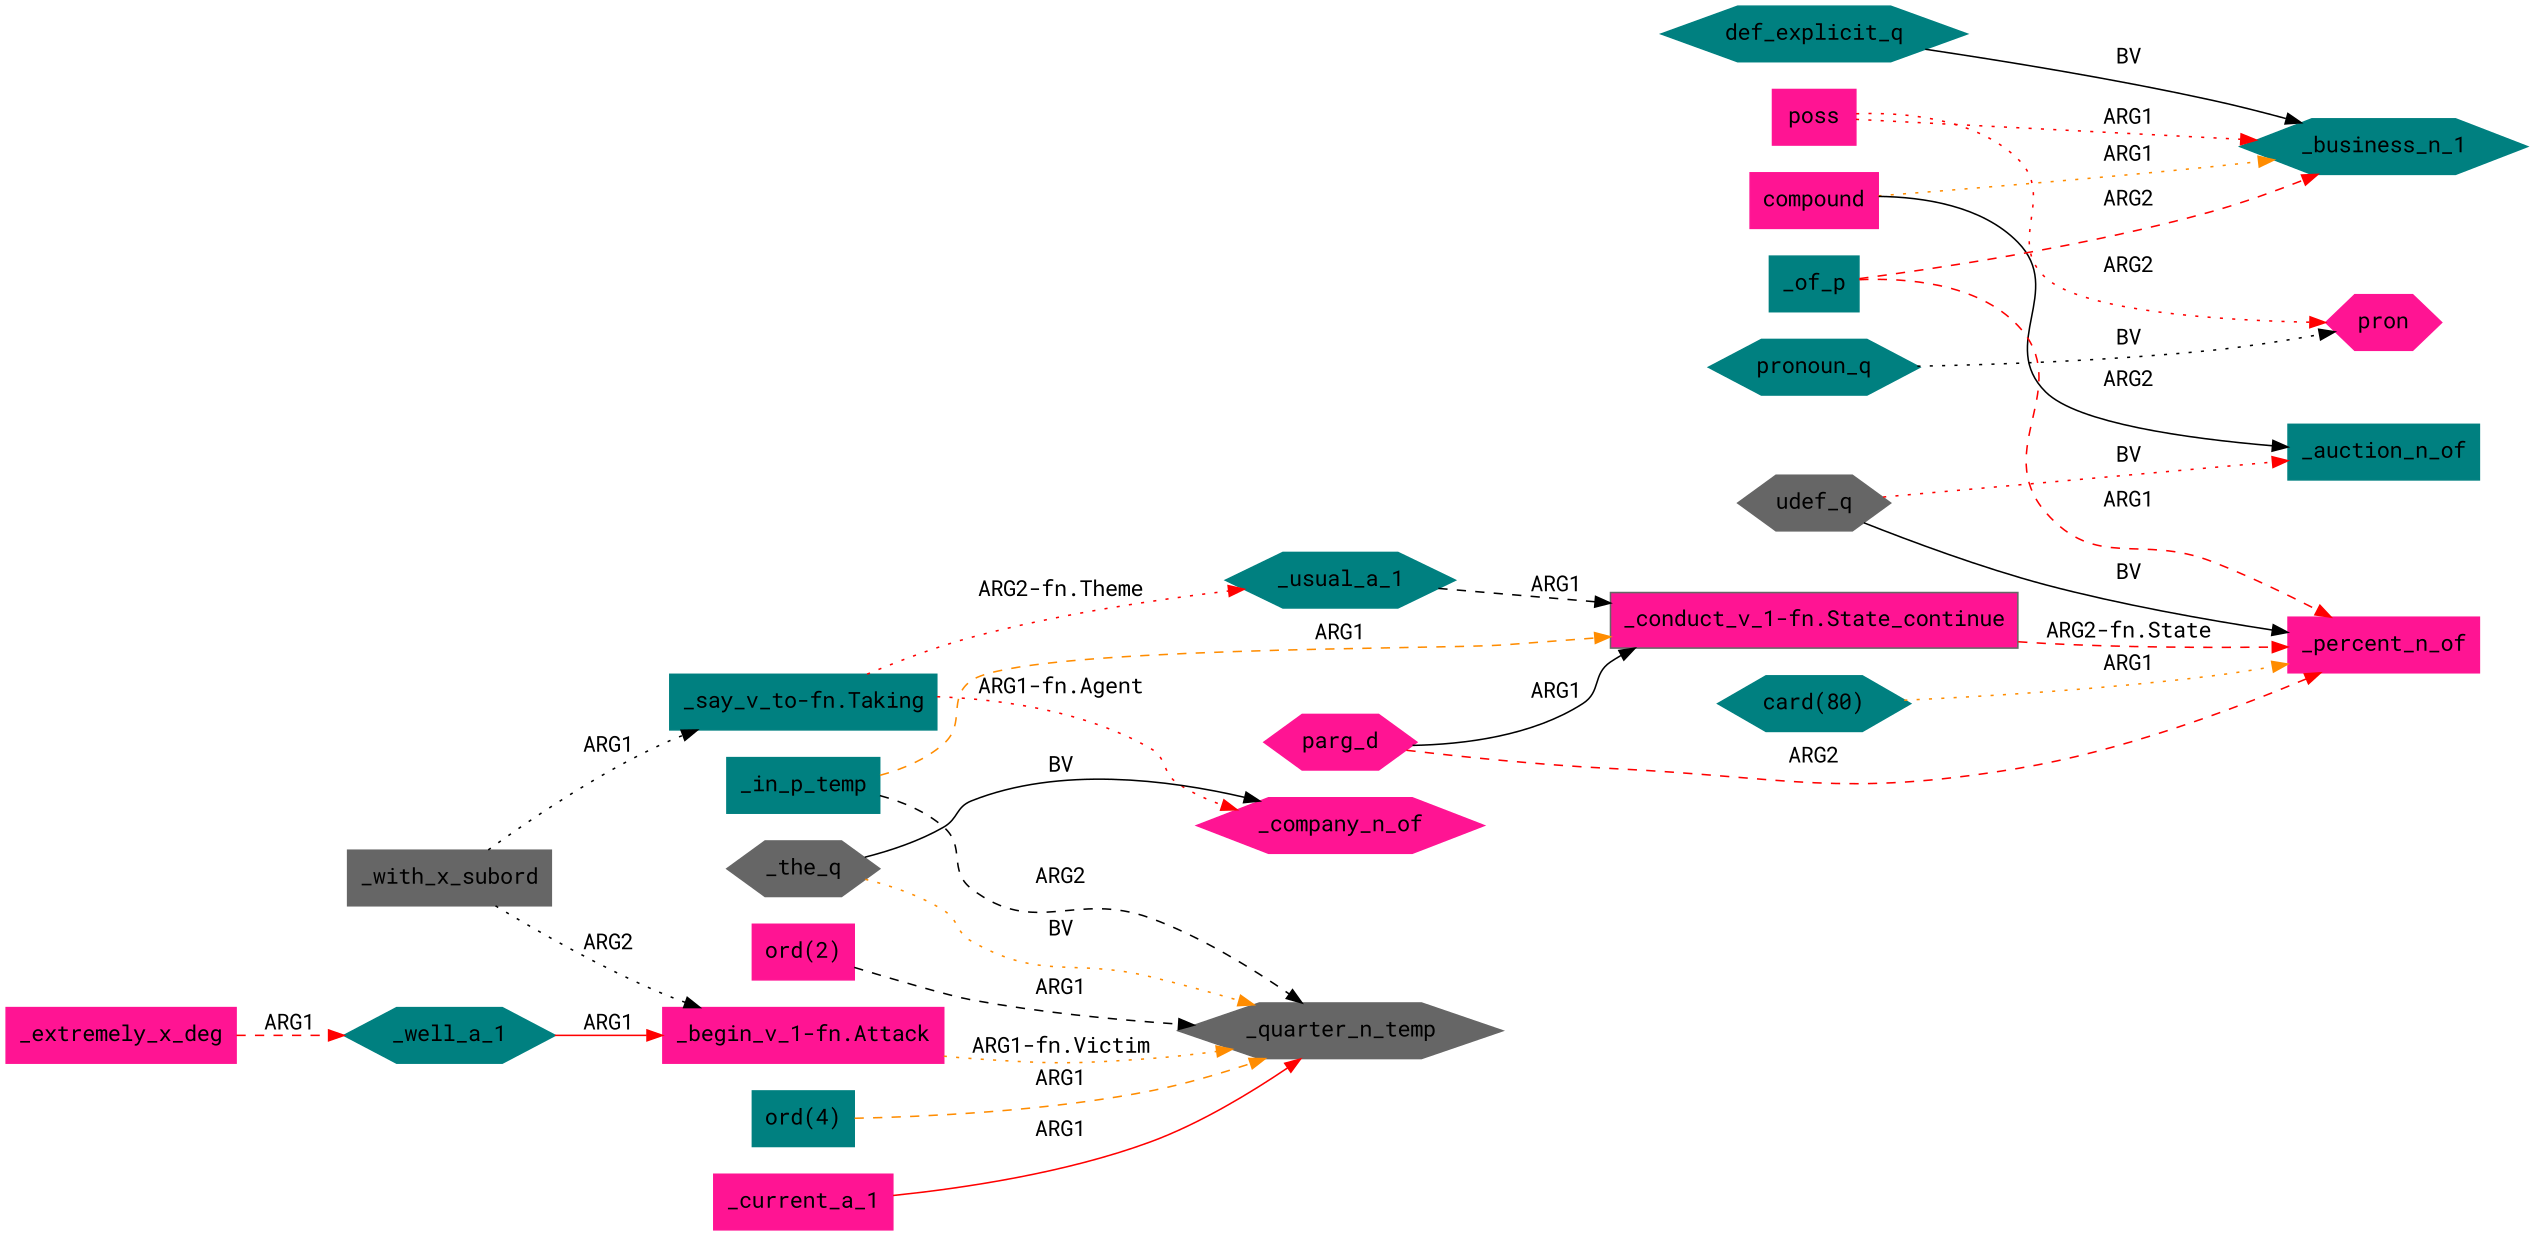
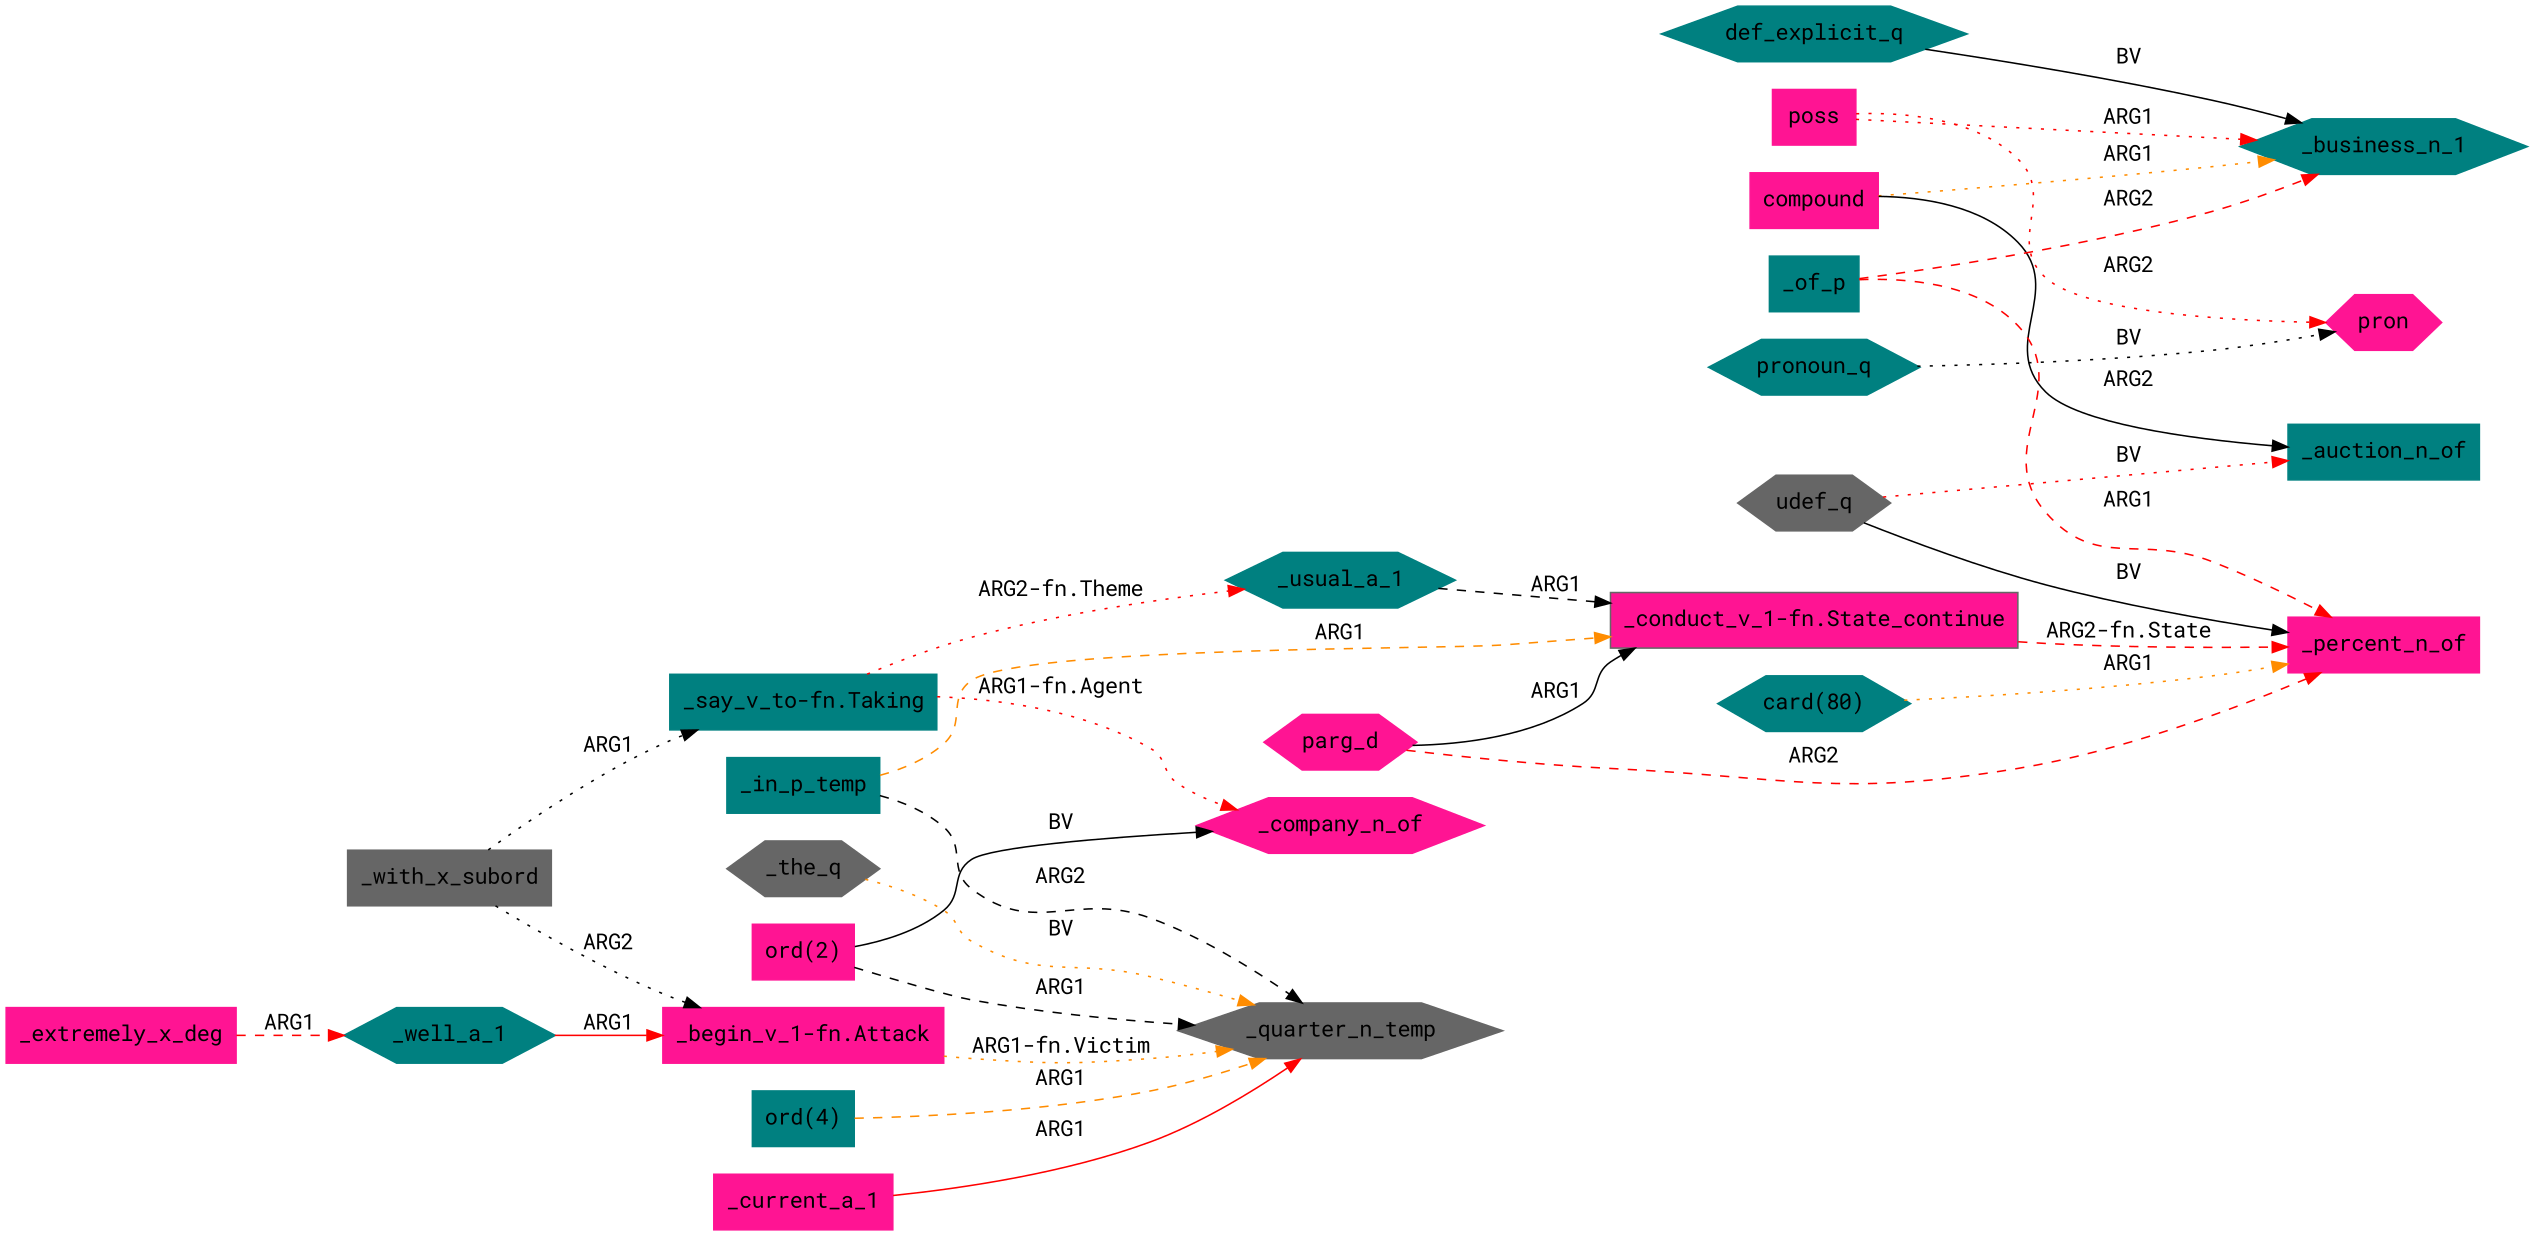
(1046, 783) -> (1005, 850)
